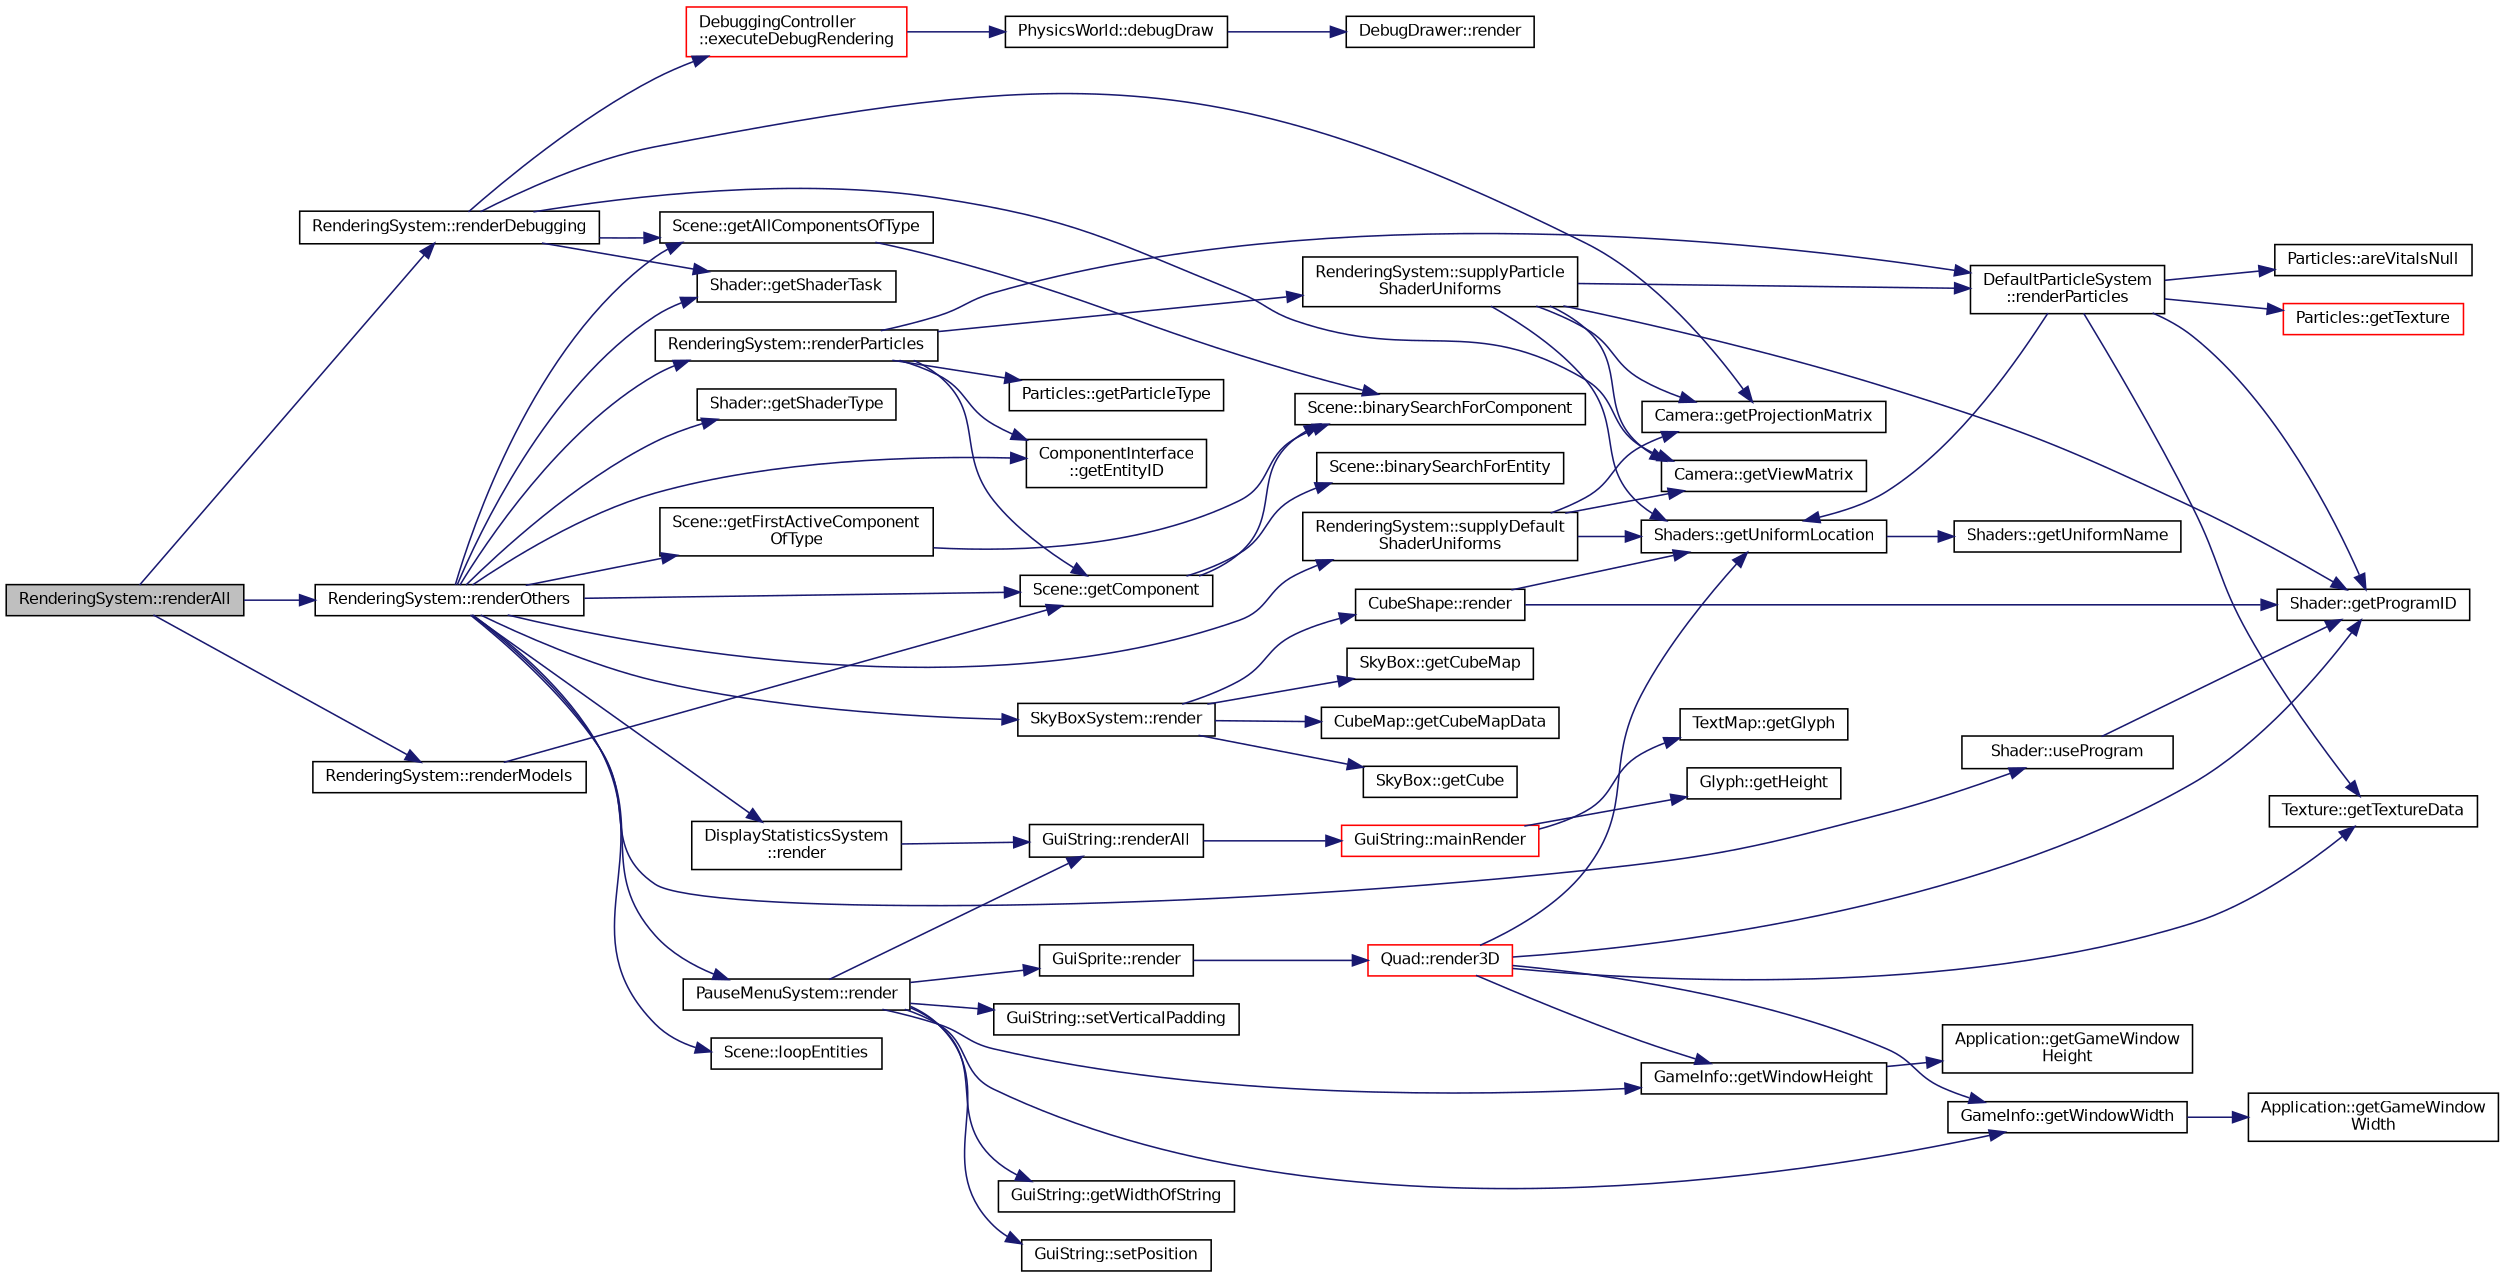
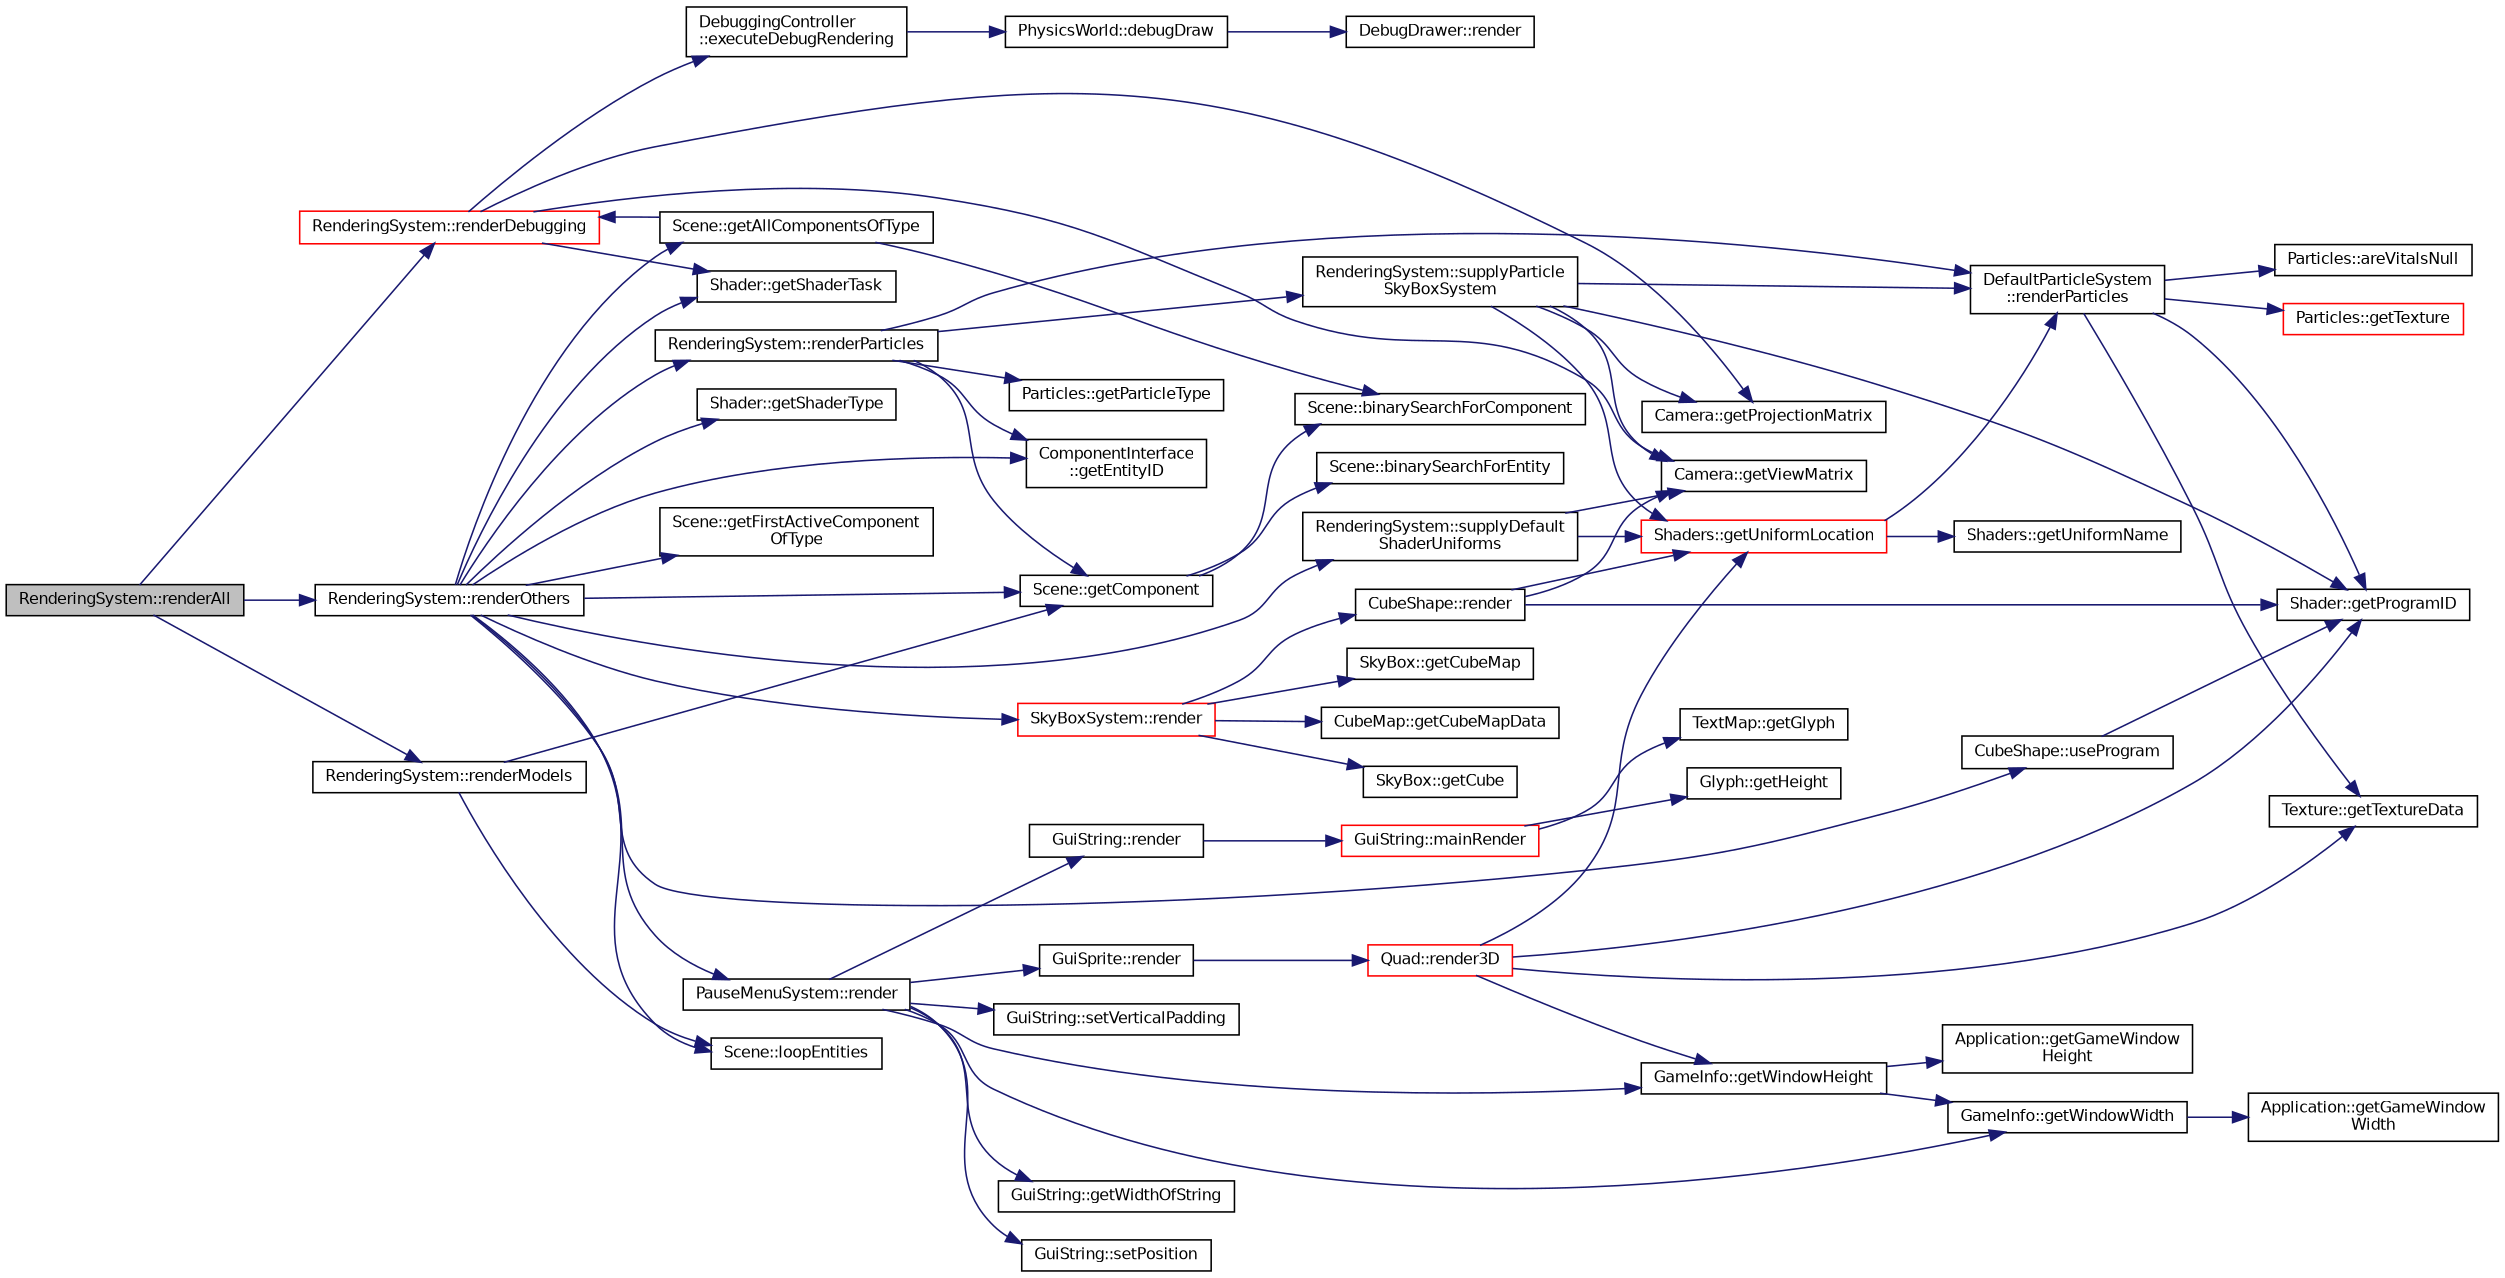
(797, 32) -> (797, 32)
(450, 227) -> (450, 227)
(622, 238) -> (637, 217)
(1440, 282) -> (1440, 282)
(1952, 437) -> (1979, 434)
(1609, 478) -> none
(1142, 533) -> none
(1764, 536) -> (1764, 536)
none -> (1602, 559)
(1116, 720) -> (1116, 720)
(2068, 752) -> (2068, 752)
(1116, 841) -> (1116, 841)
(797, 845) -> none
none -> (557, 937)
(1750, 1005) -> (1908, 1097)
